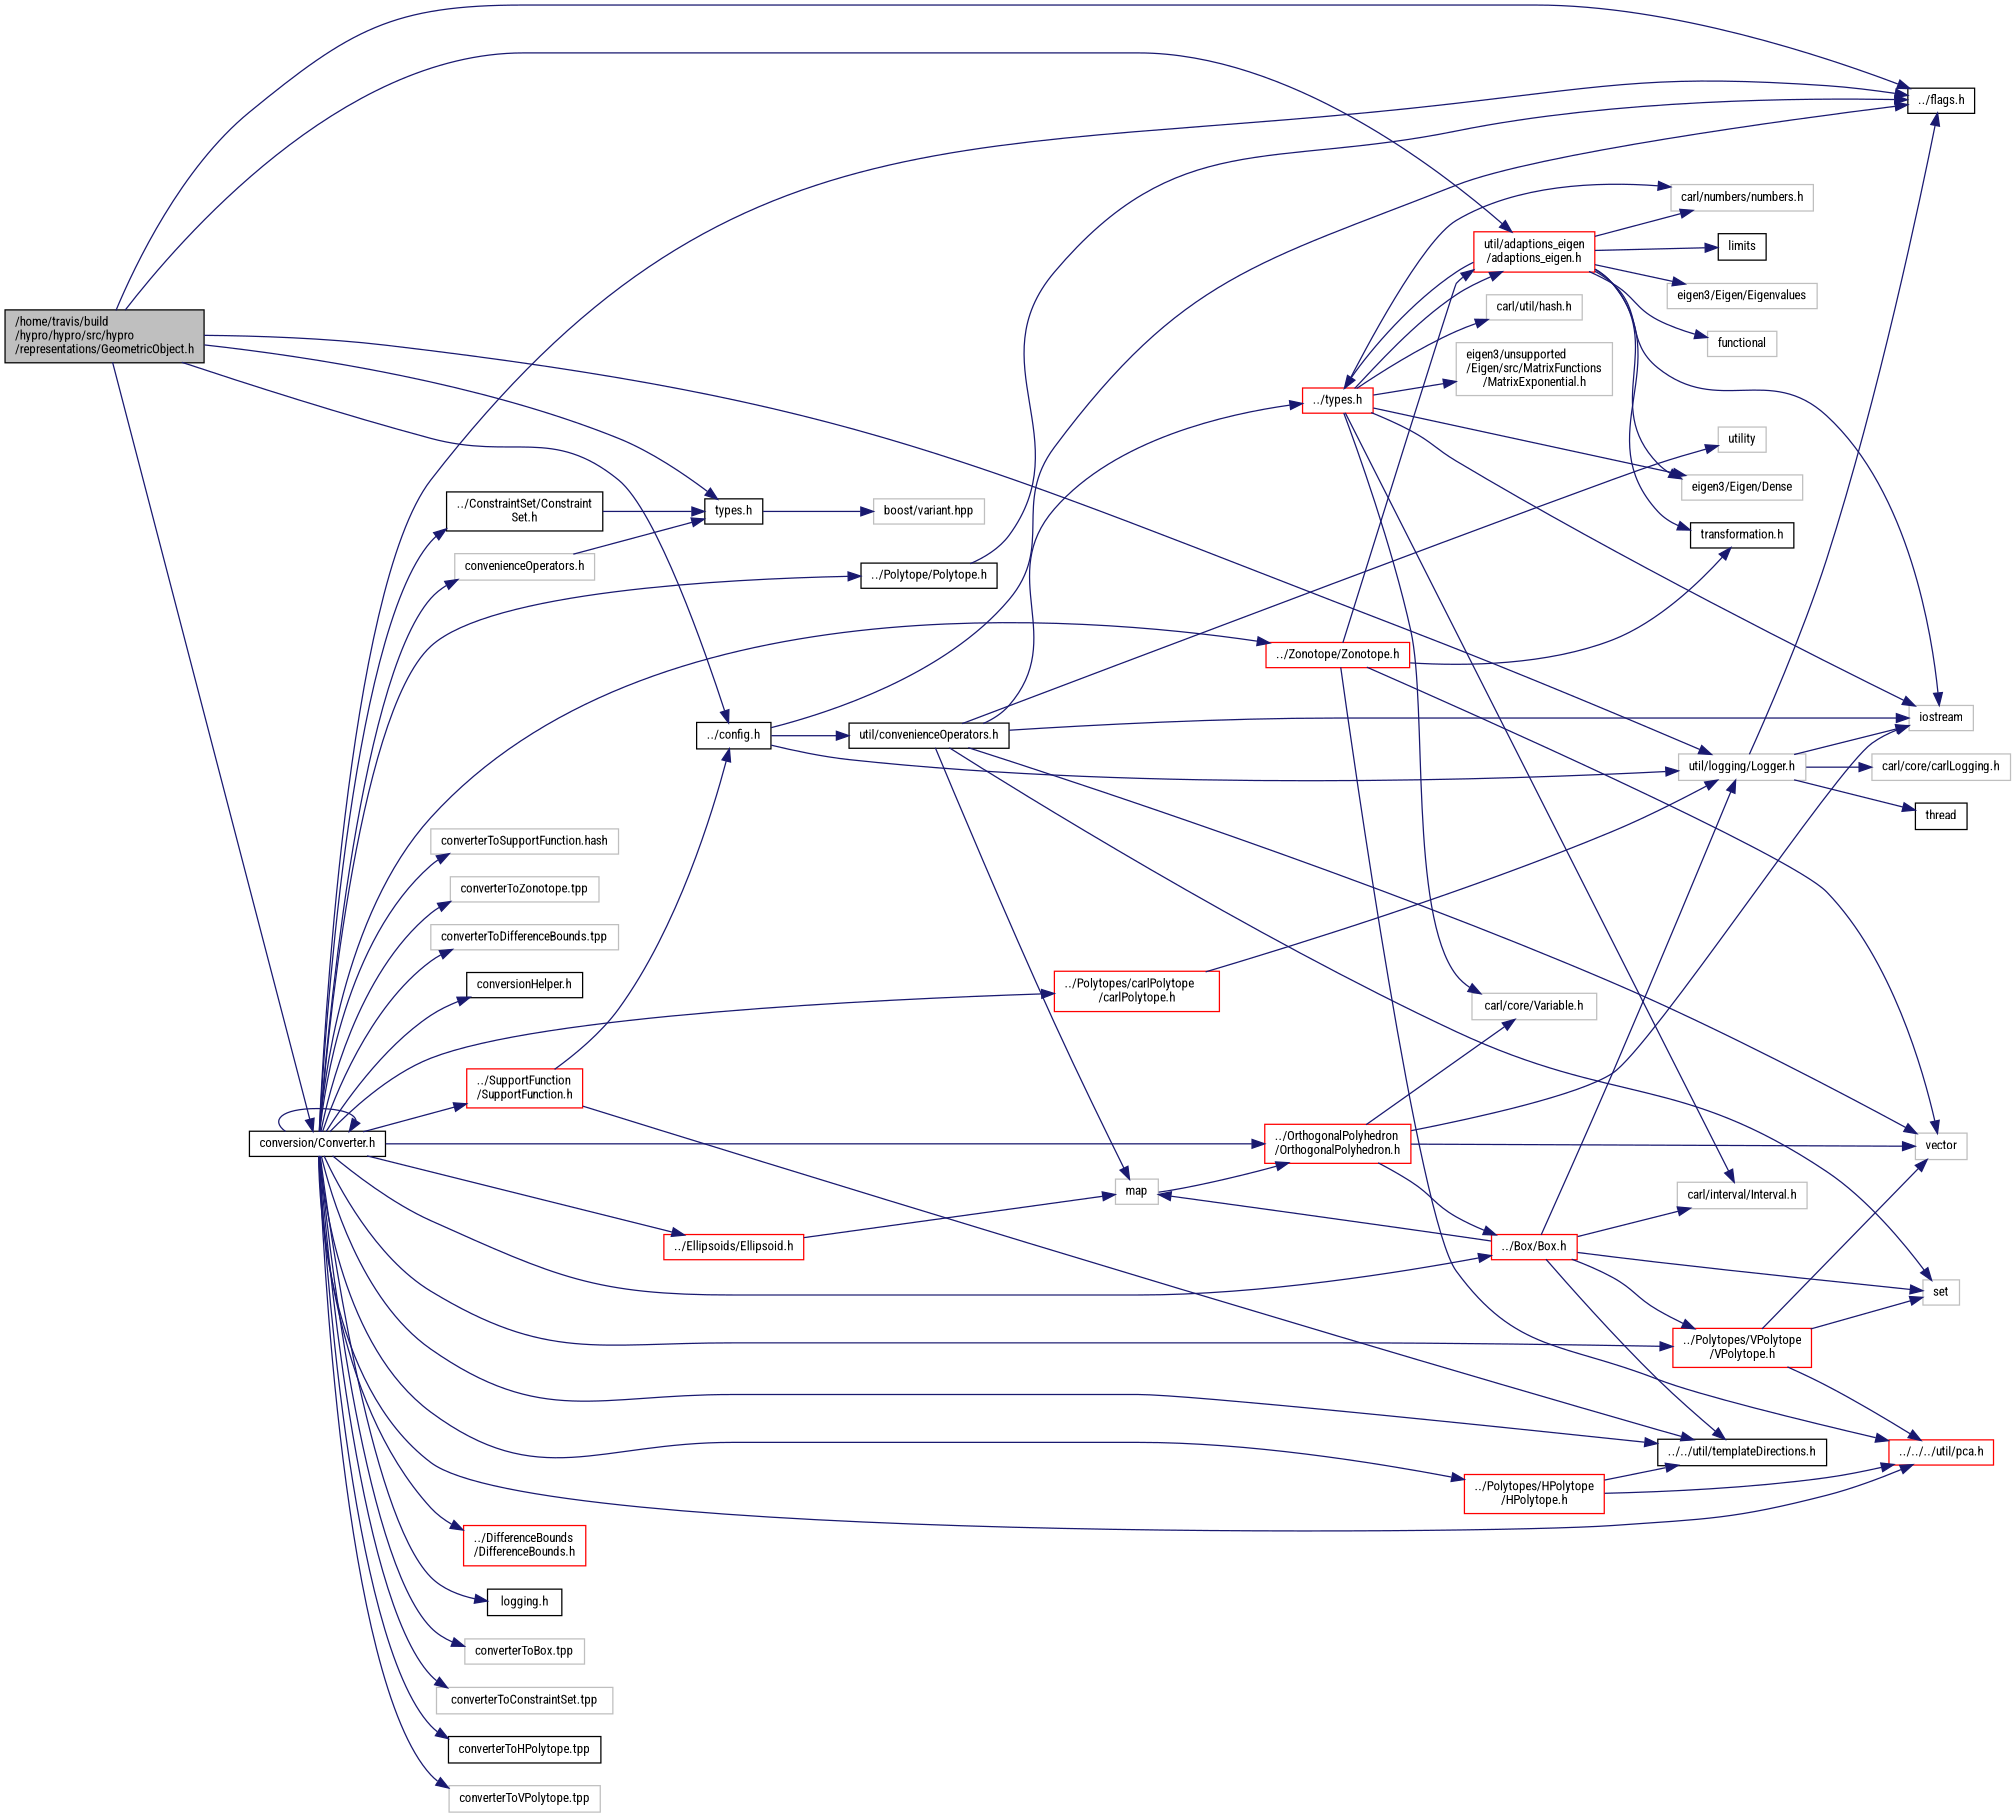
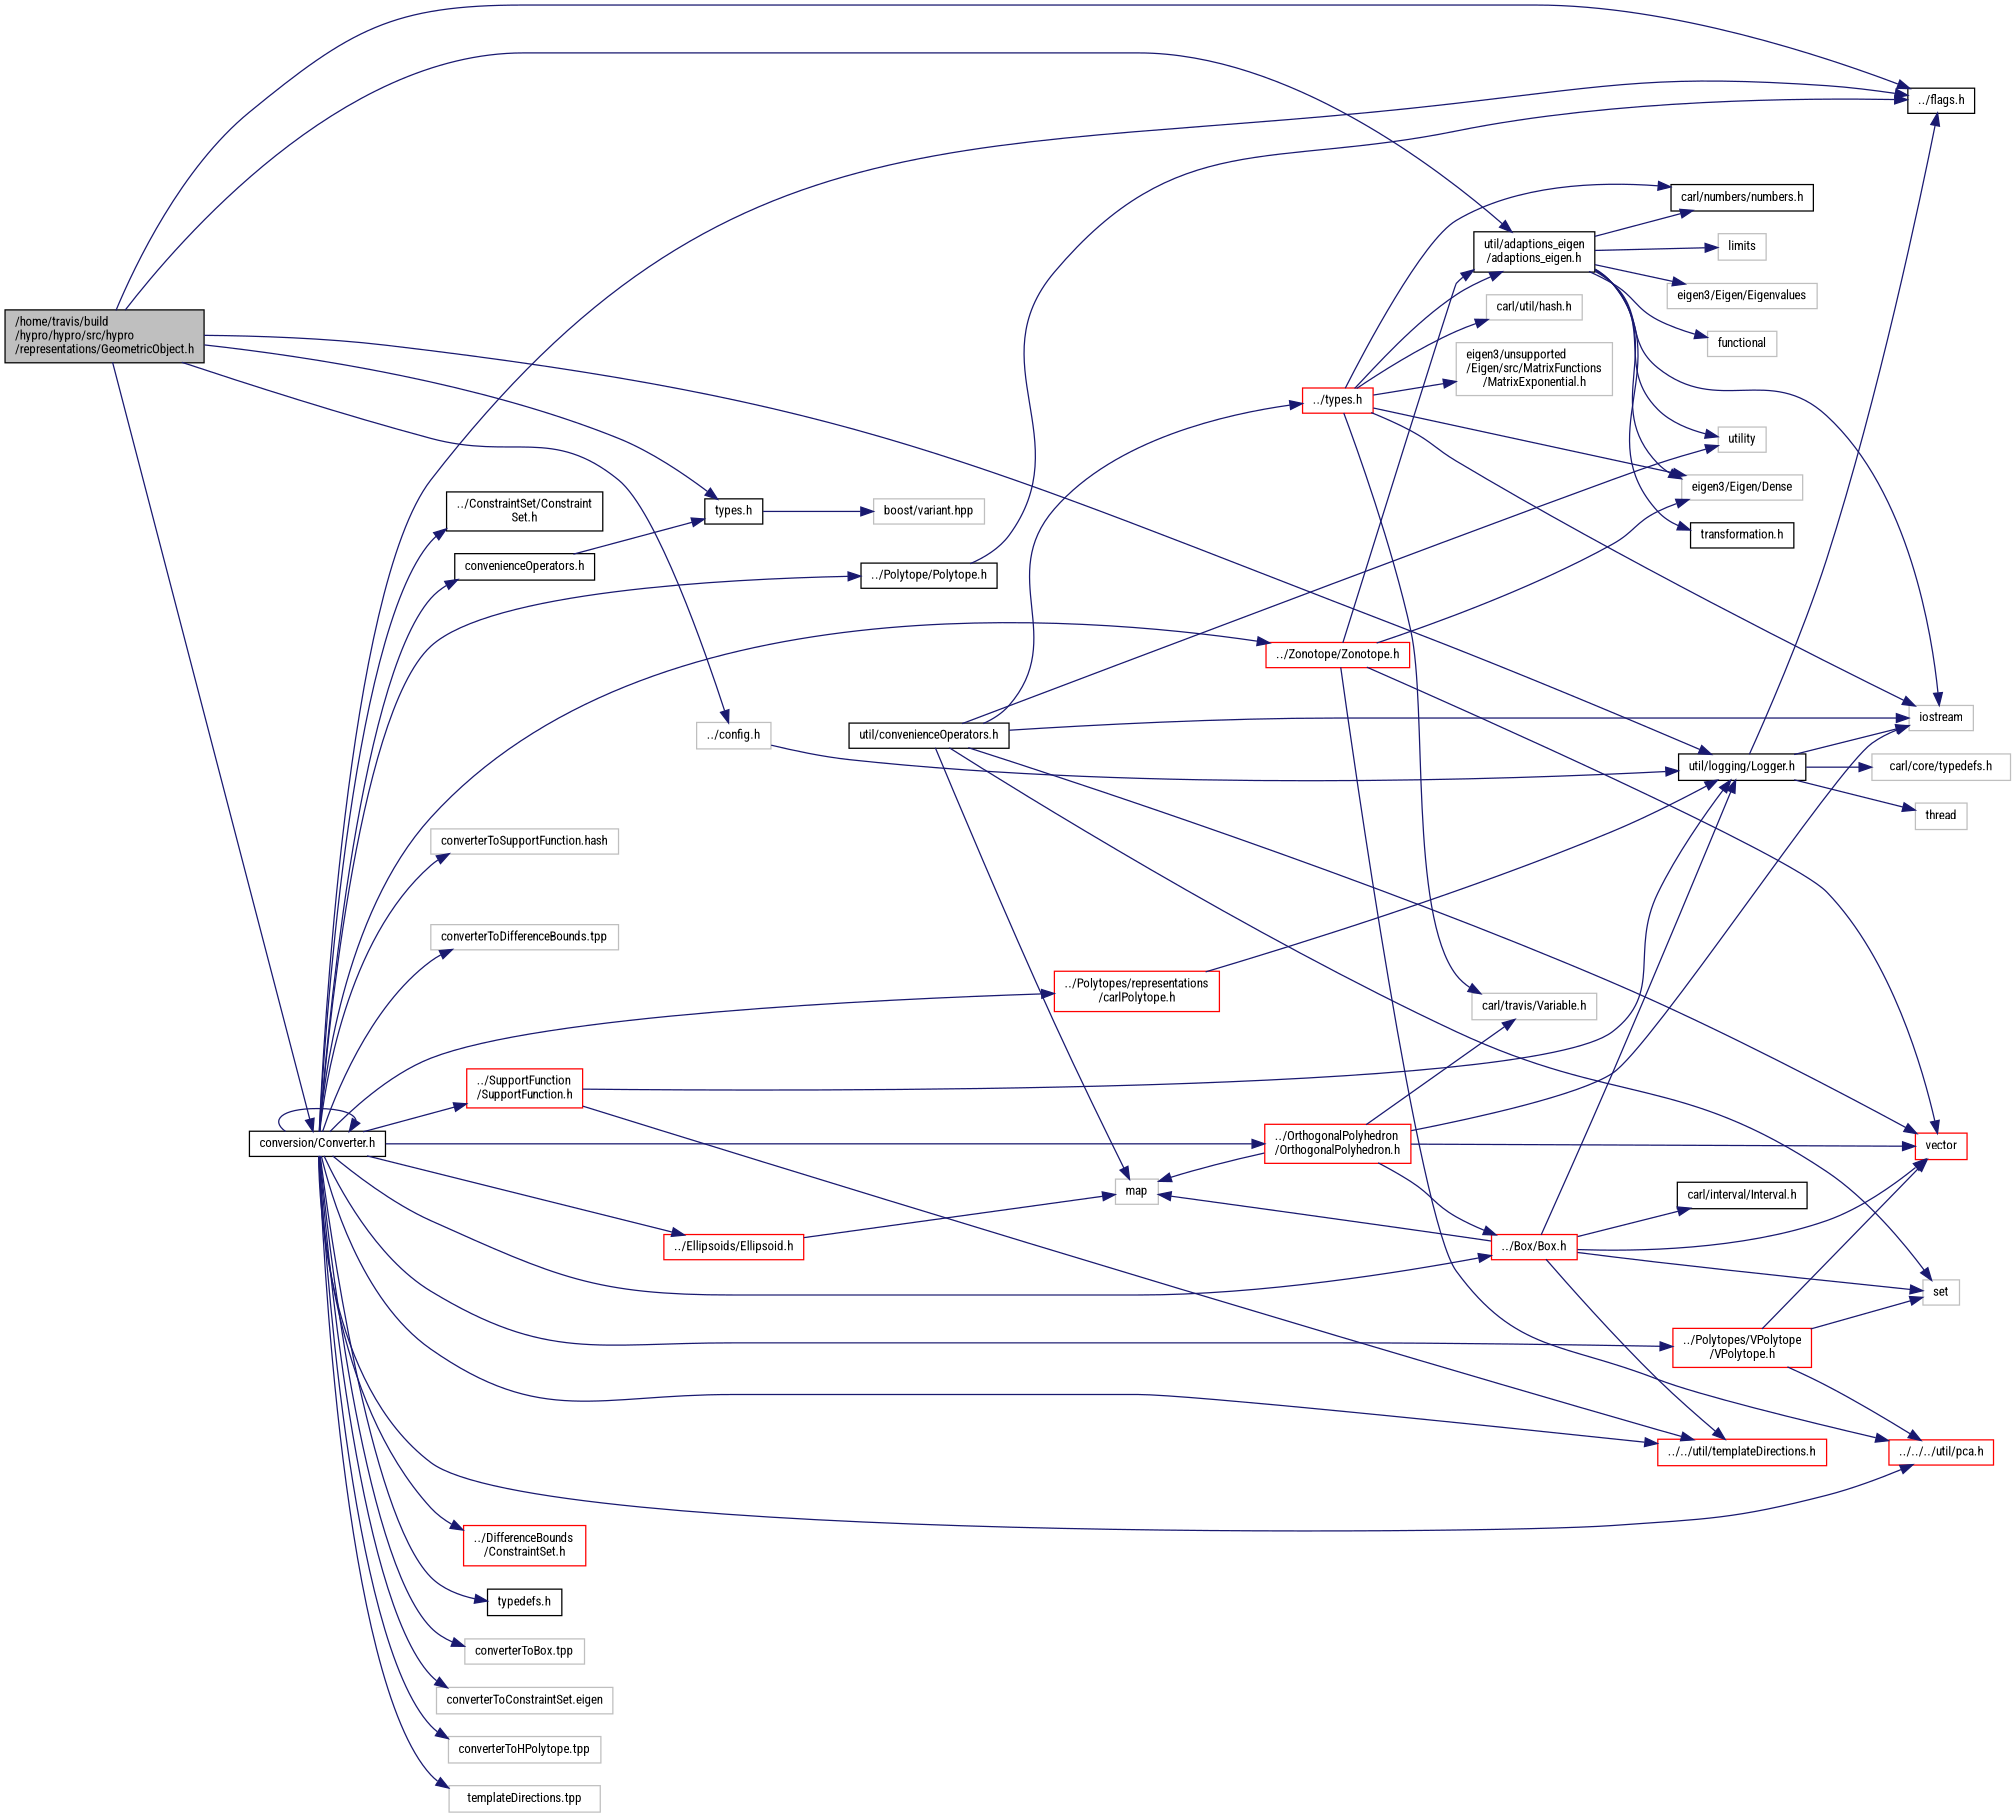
(1742, 198) -> (1742, 198)
(1742, 247) -> (1742, 247)
(1534, 252) -> (1534, 252)
(1235, 278) -> none
(1406, 313) -> (1643, 388)
(652, 511) -> none
(525, 567) -> (525, 567)
(1581, 650) -> (1532, 584)
(734, 736) -> (734, 736)
(804, 736) -> none
(1742, 767) -> (1742, 767)
(1941, 767) -> (1941, 767)
(1537, 792) -> none
(1941, 816) -> (1941, 816)
(525, 889) -> none
(665, 930) -> (1236, 1081)
(525, 985) -> none
(1137, 991) -> (1137, 991)
(1534, 1007) -> (1534, 1007)
(1941, 1146) -> (1941, 1146)
(1218, 1181) -> (1217, 1164)
(1742, 1195) -> (1742, 1195)
(1629, 1288) -> (1755, 1239)
(1742, 1452) -> (1742, 1452)
(1534, 1494) -> none
(525, 1546) -> (525, 1546)
(525, 1602) -> (525, 1602)
(525, 1701) -> (525, 1701)
(525, 1750) -> (525, 1750)
(525, 1799) -> (525, 1799)
